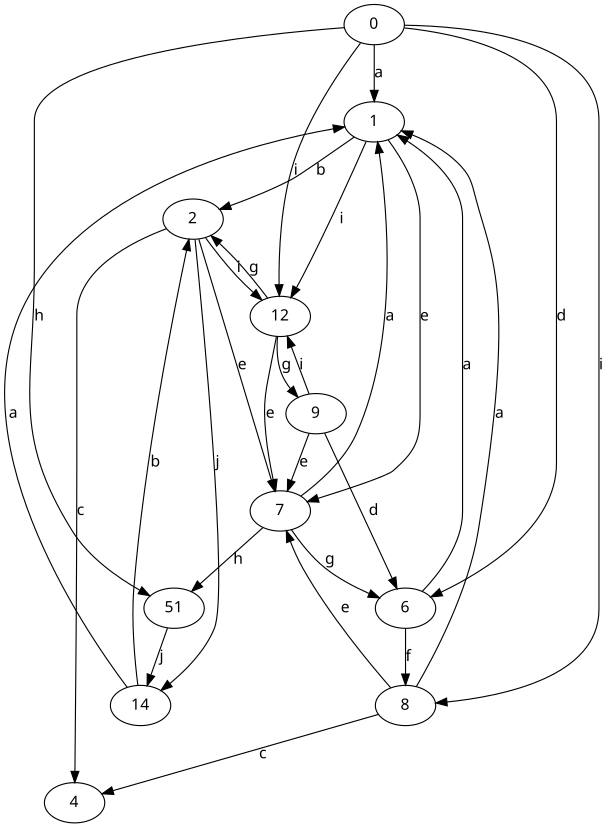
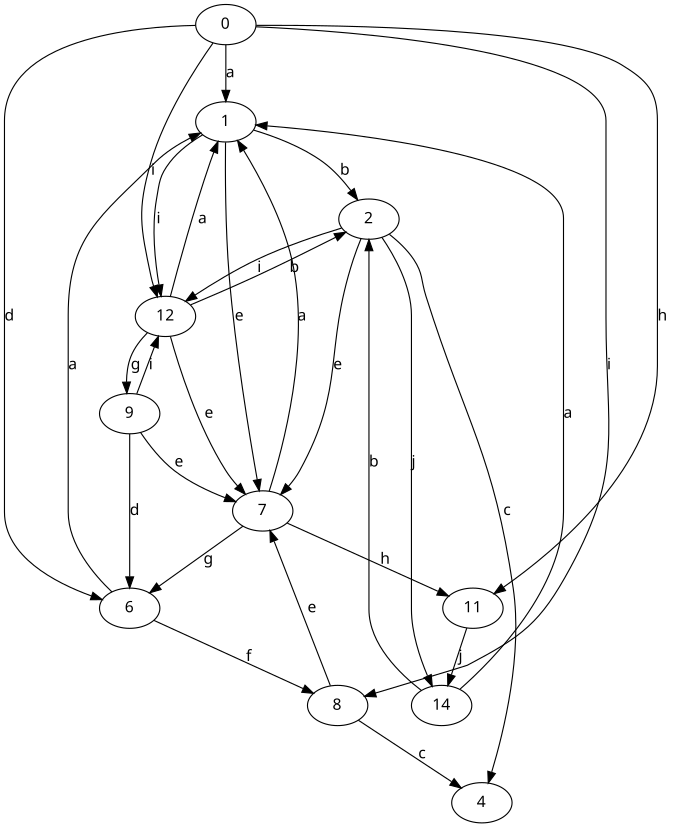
(254, 268) -> (295, 268)
(495, 401) -> (191, 224)
(174, 608) -> (473, 608)
